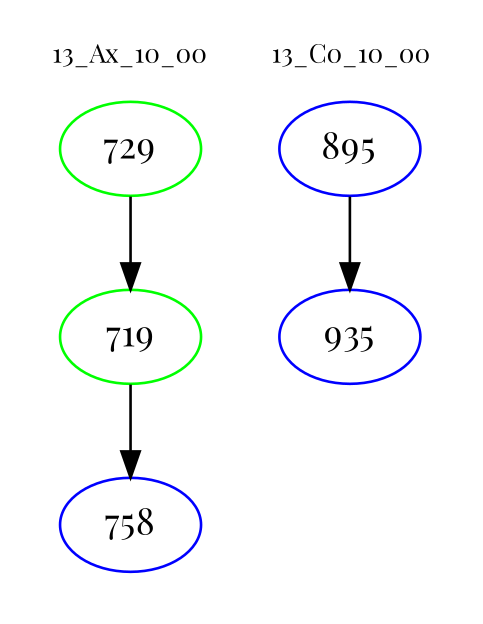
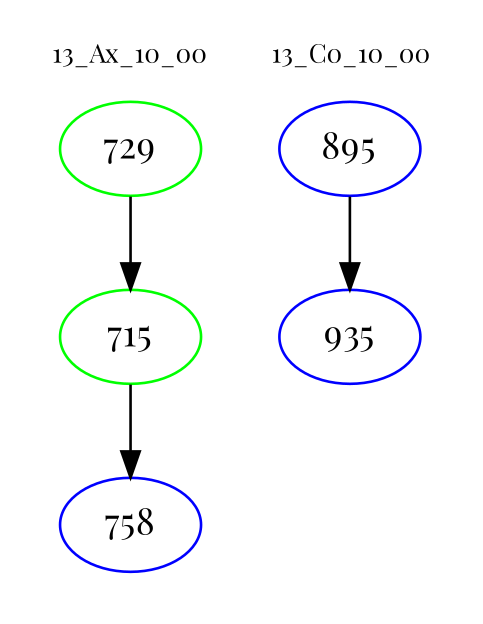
(131, 337) -> (131, 337)
